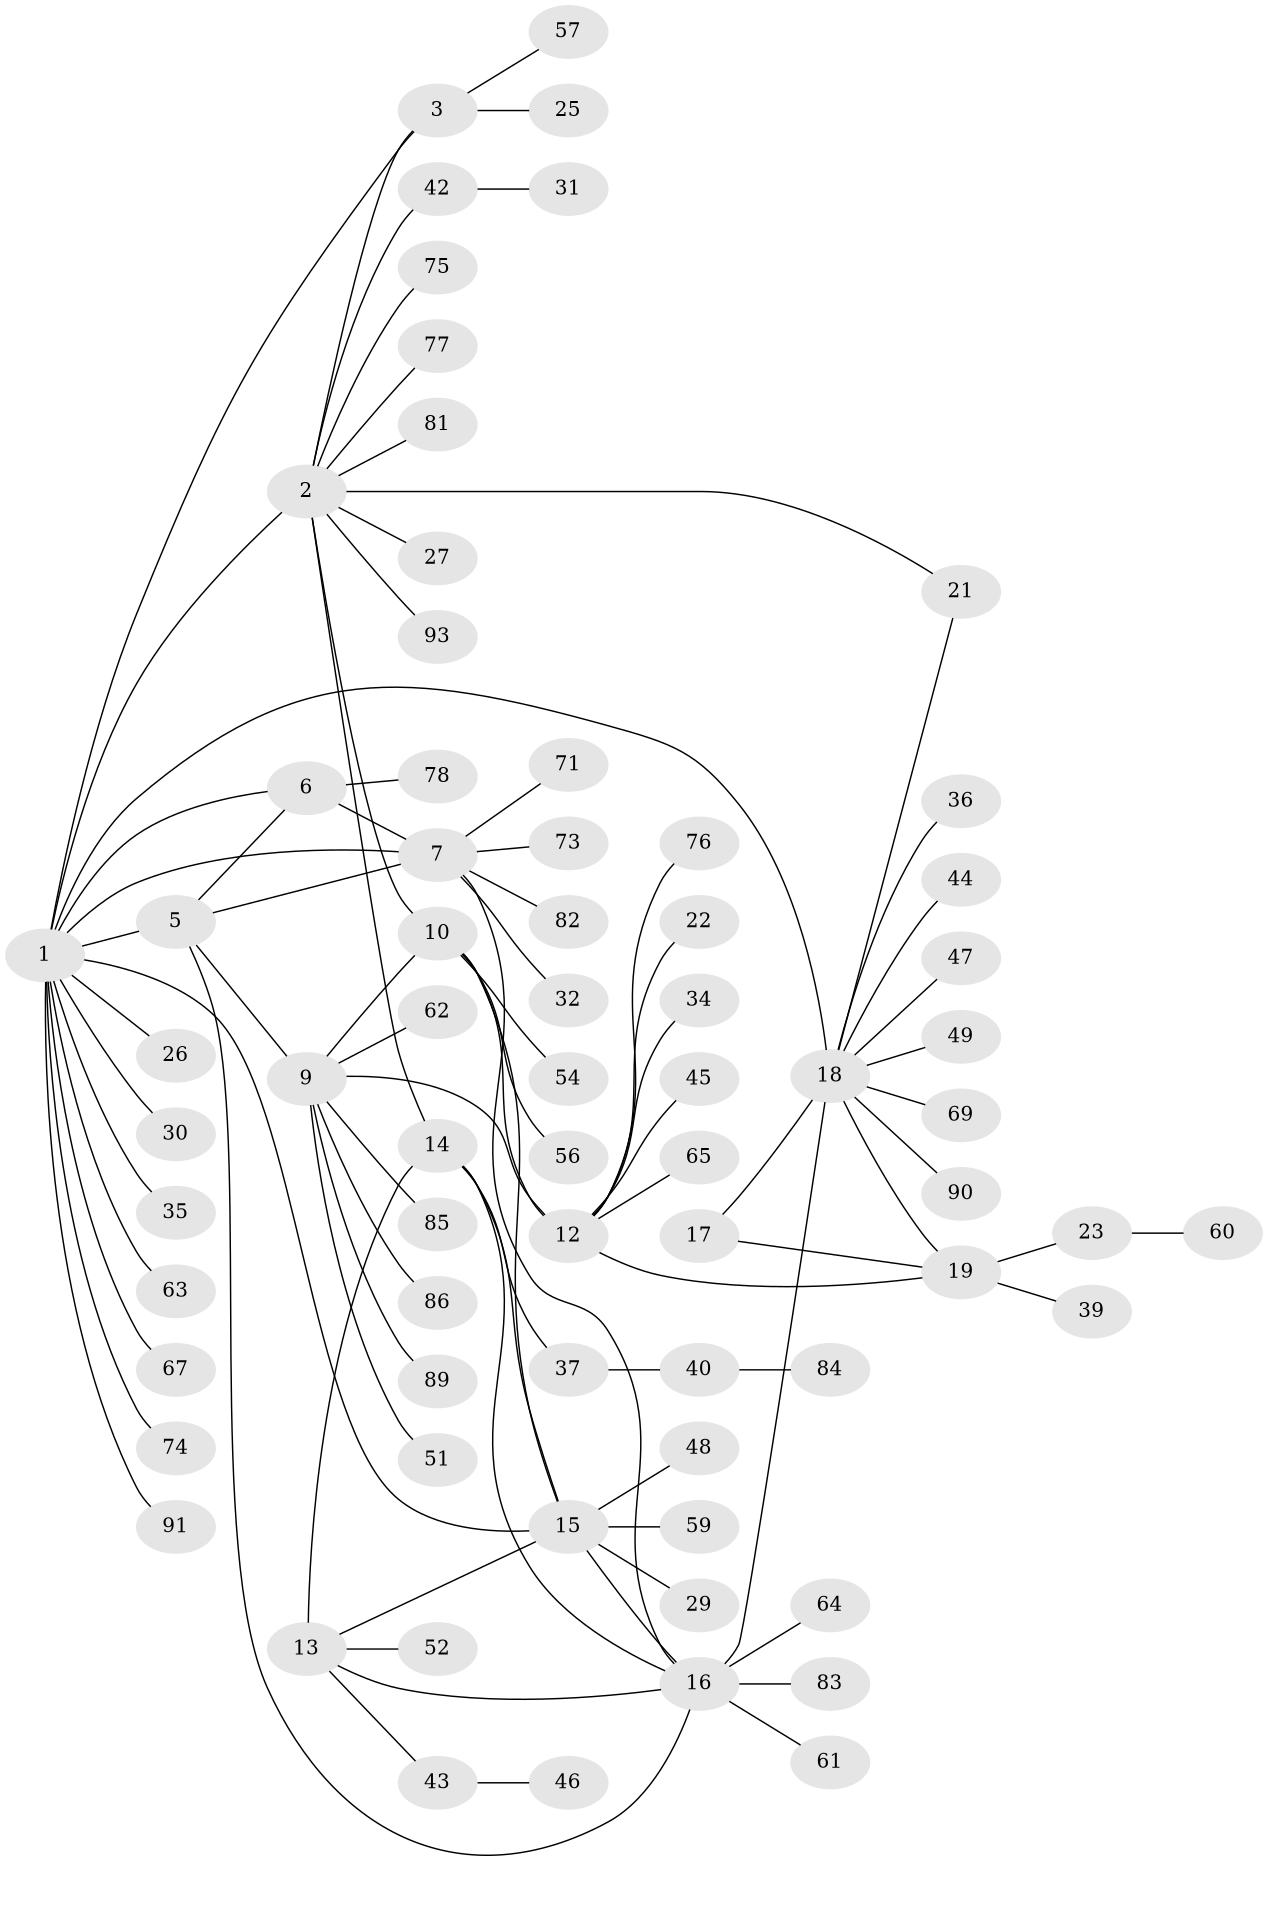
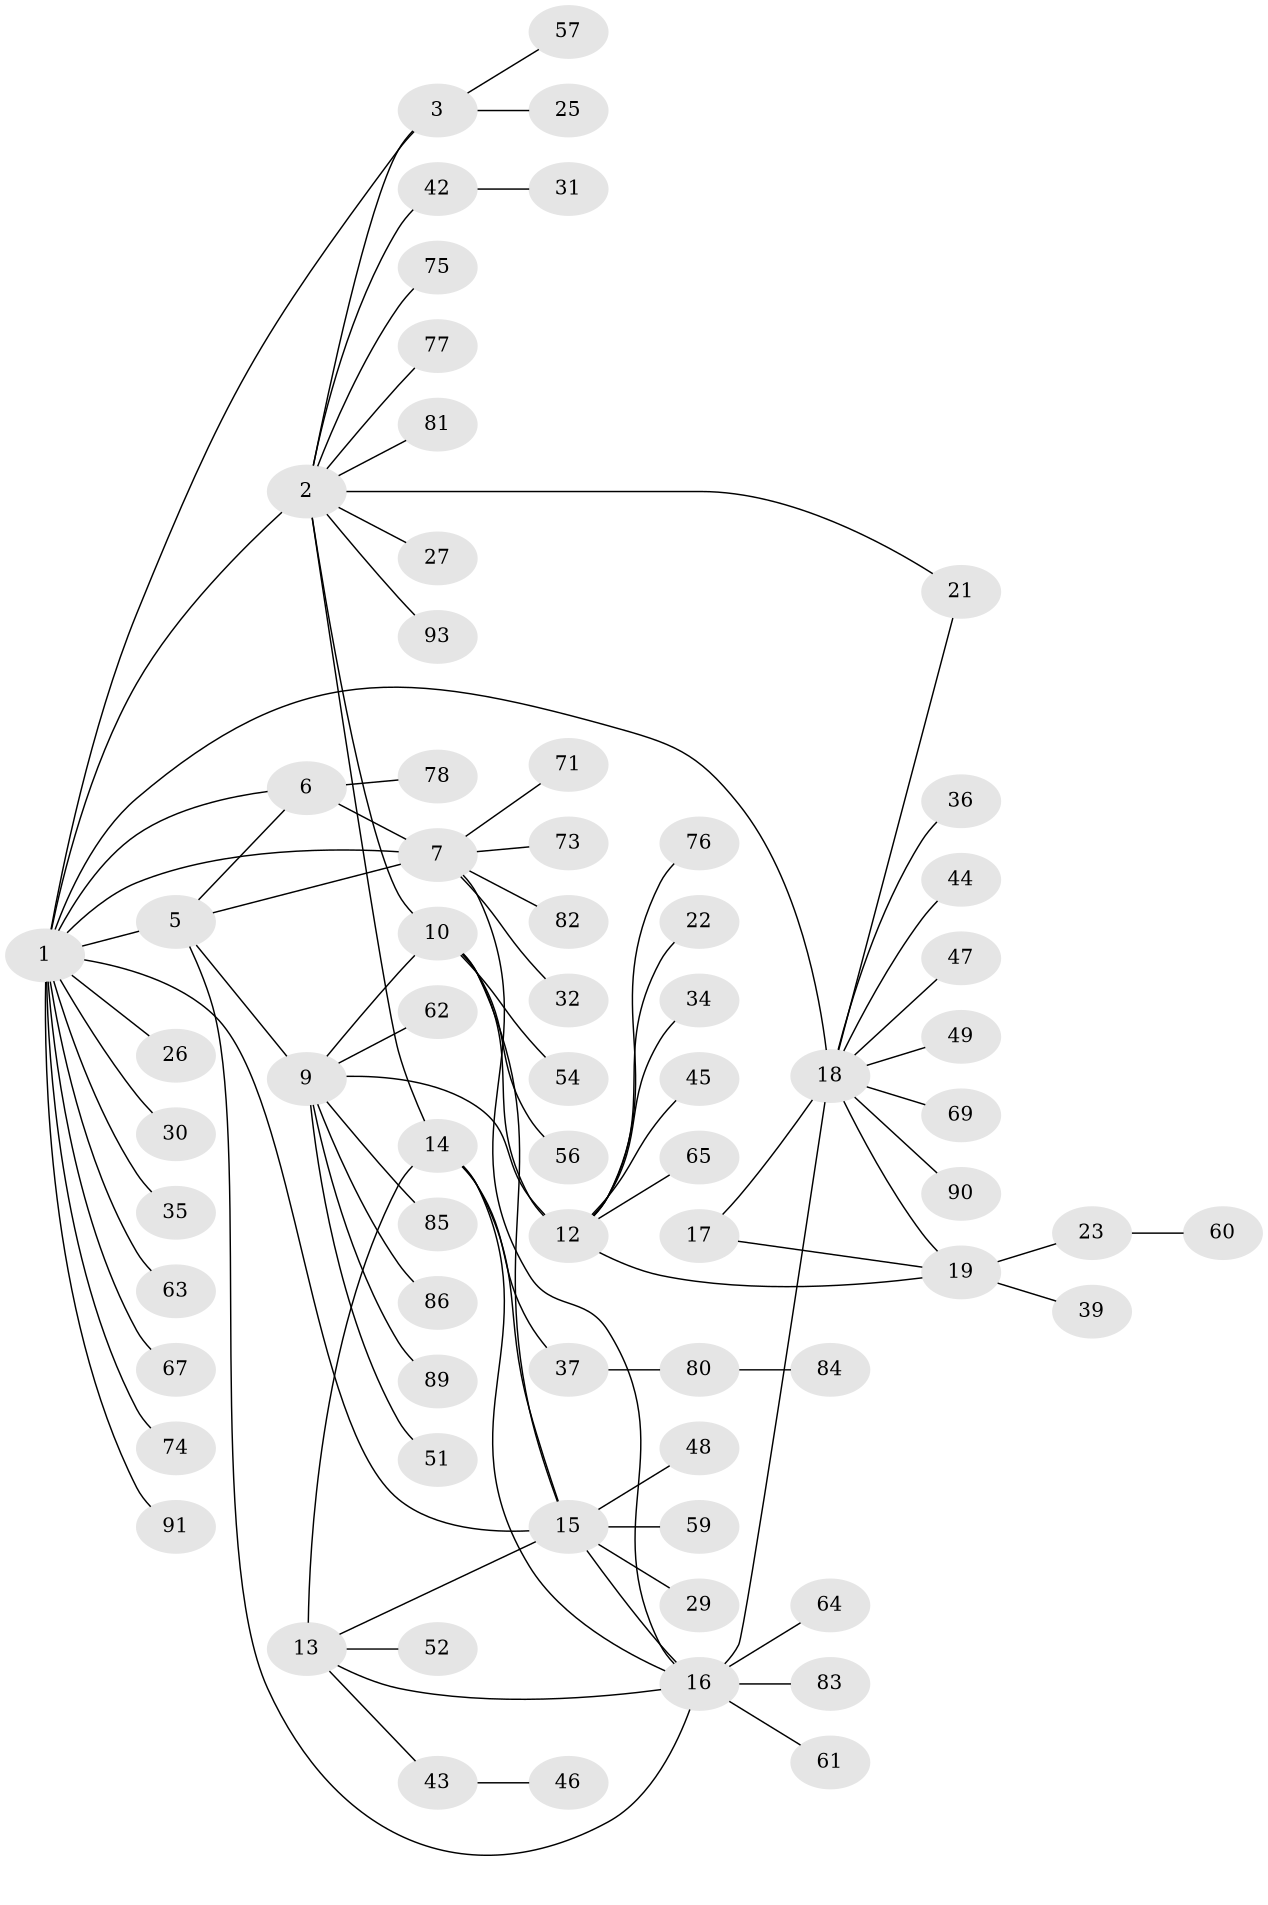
(699, 1370) -> (699, 1370)
